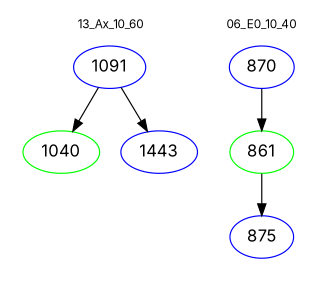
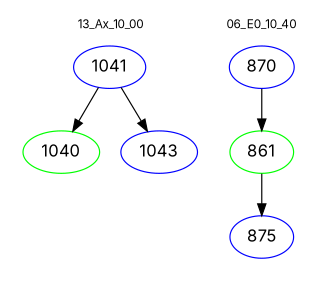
(111, 25) -> (111, 25)
(110, 67) -> (110, 67)
(159, 152) -> (159, 152)
